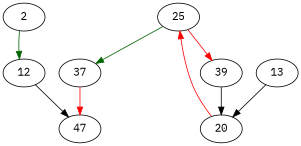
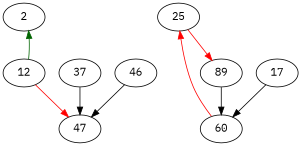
(19, 41) -> (29, 49)
(133, 43) -> none
none -> (136, 73)
(221, 73) -> (221, 73)
(277, 73) -> (277, 73)
(80, 97) -> (80, 97)
(49, 98) -> (49, 98)
(221, 129) -> (221, 129)
